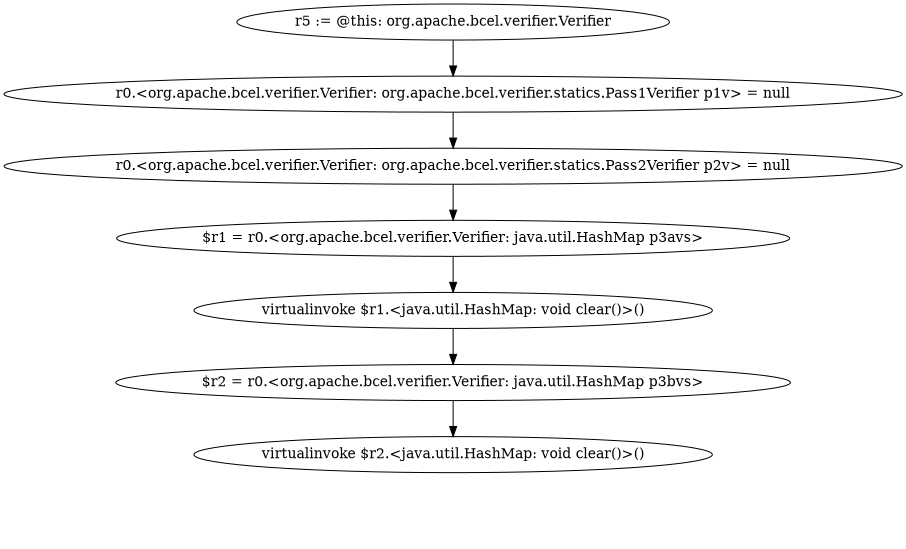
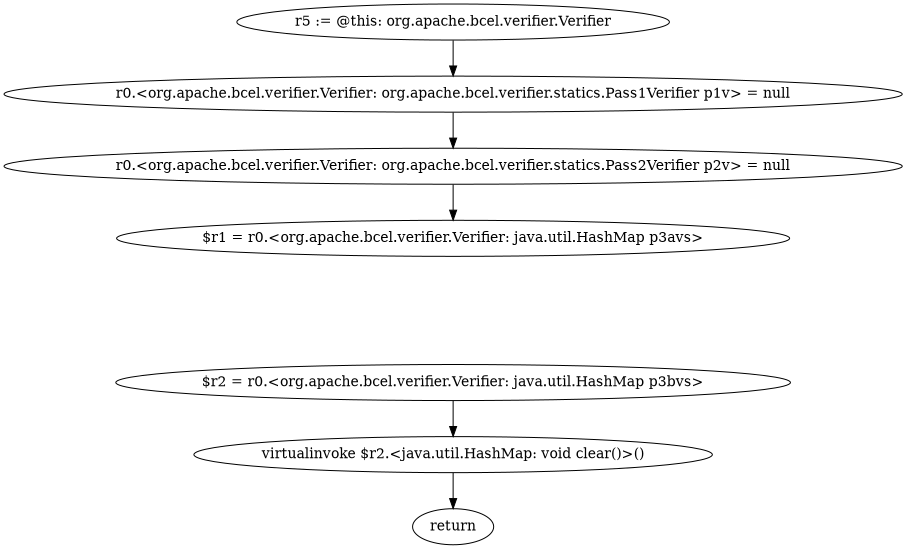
(453, 310) -> none
none -> (453, 527)
